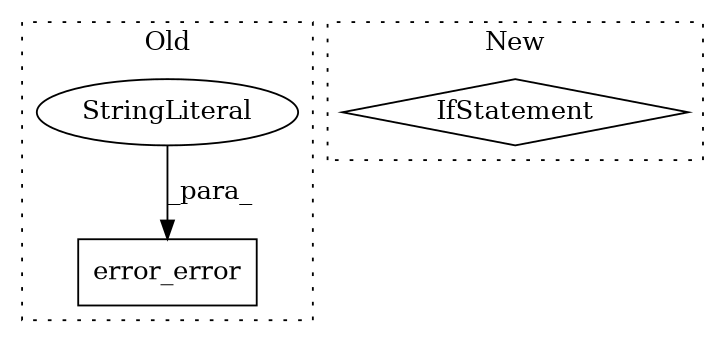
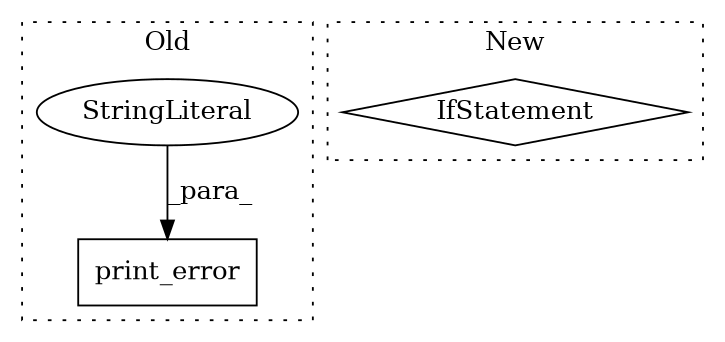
(167, 272) -> (167, 272)
